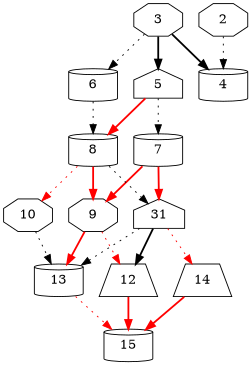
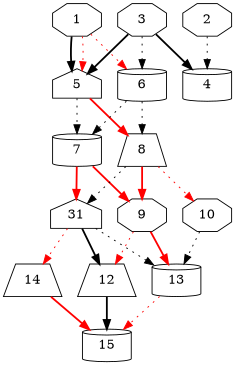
none -> (77, 20)
none -> (114, 113)
(93, 150) -> (142, 150)
(128, 308) -> (107, 308)
